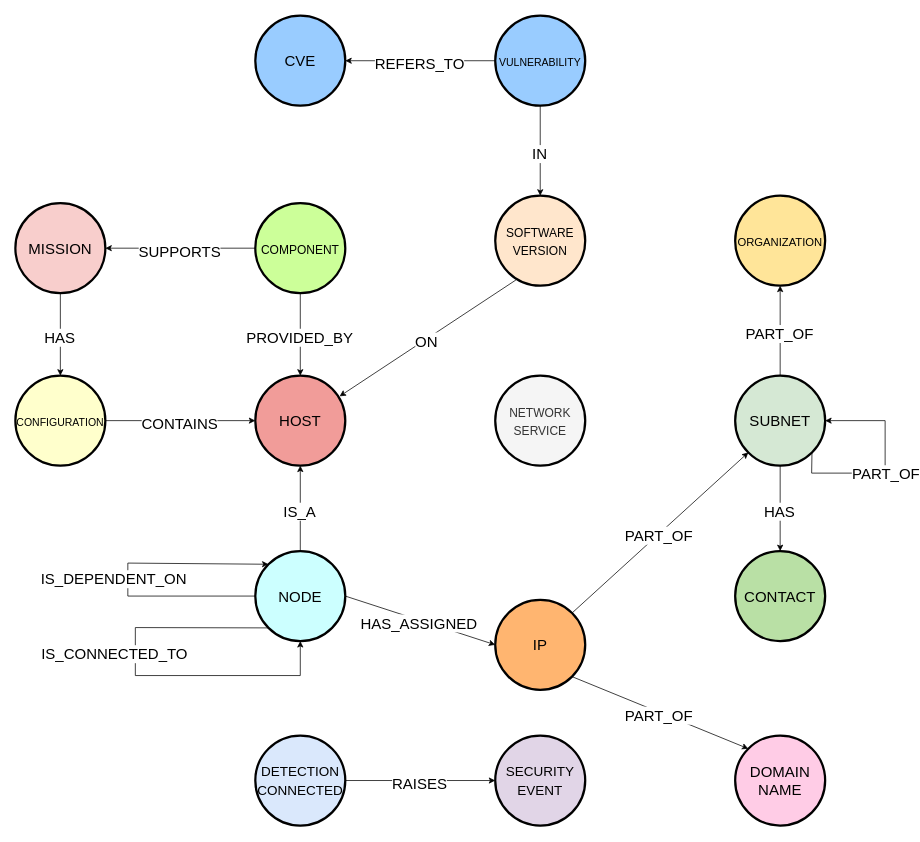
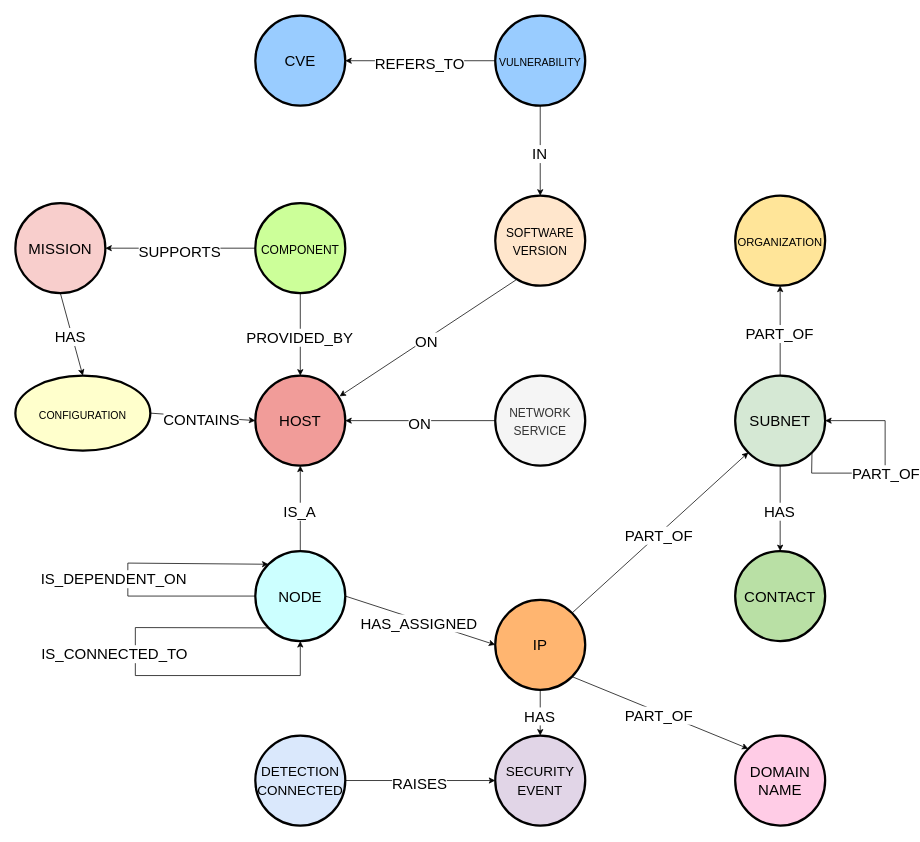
(60, 420) -> (83, 413)
none -> (423, 420)
none -> (540, 710)
